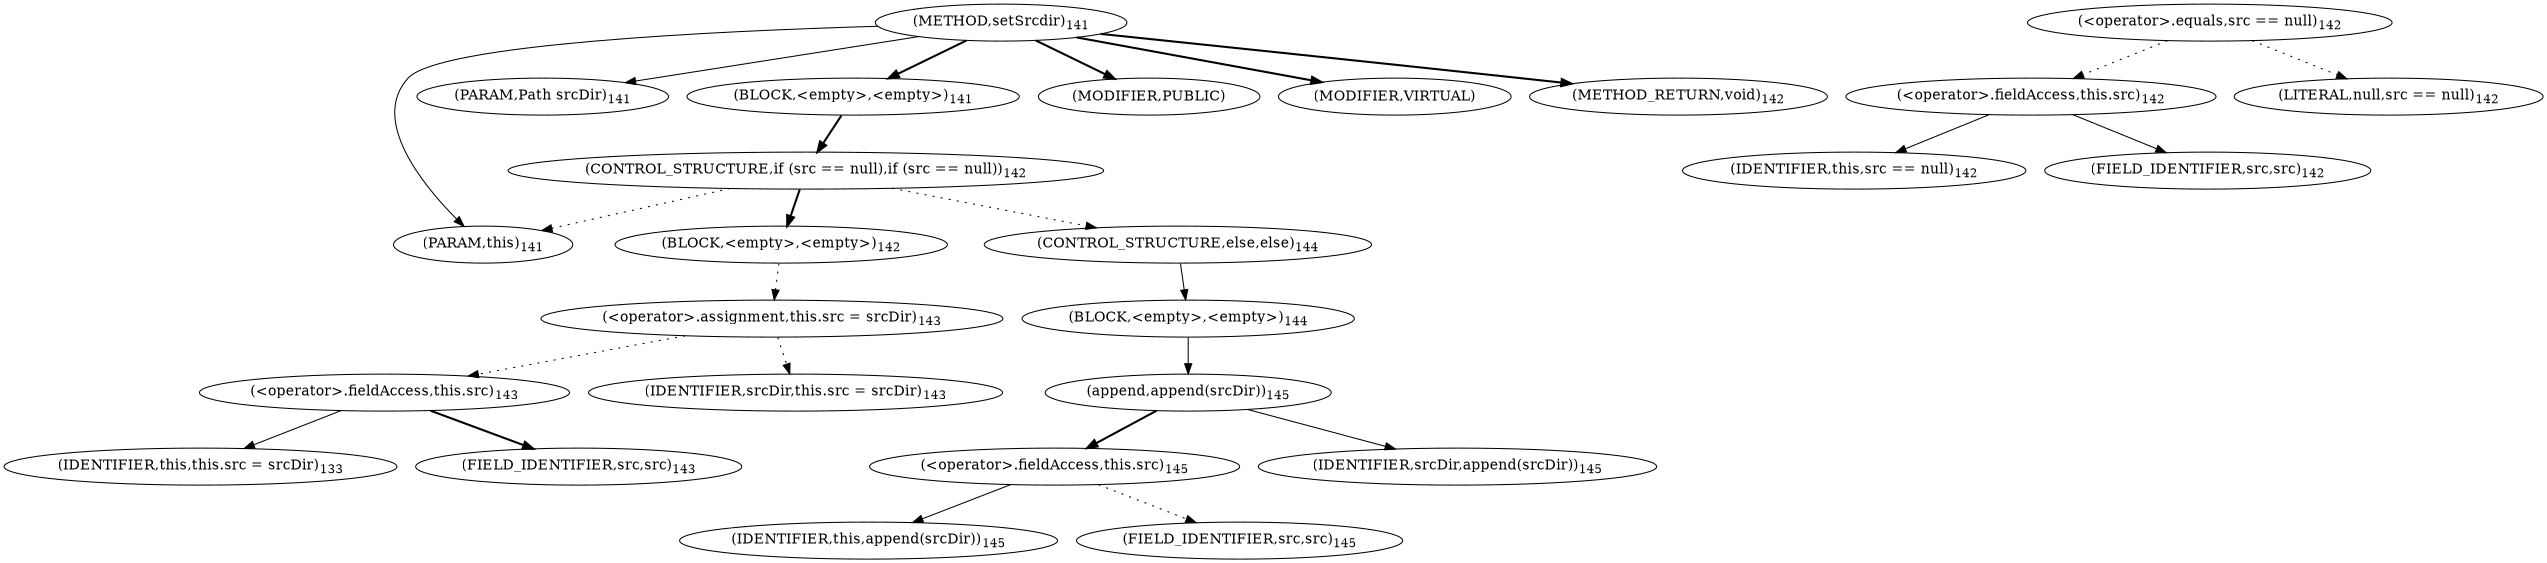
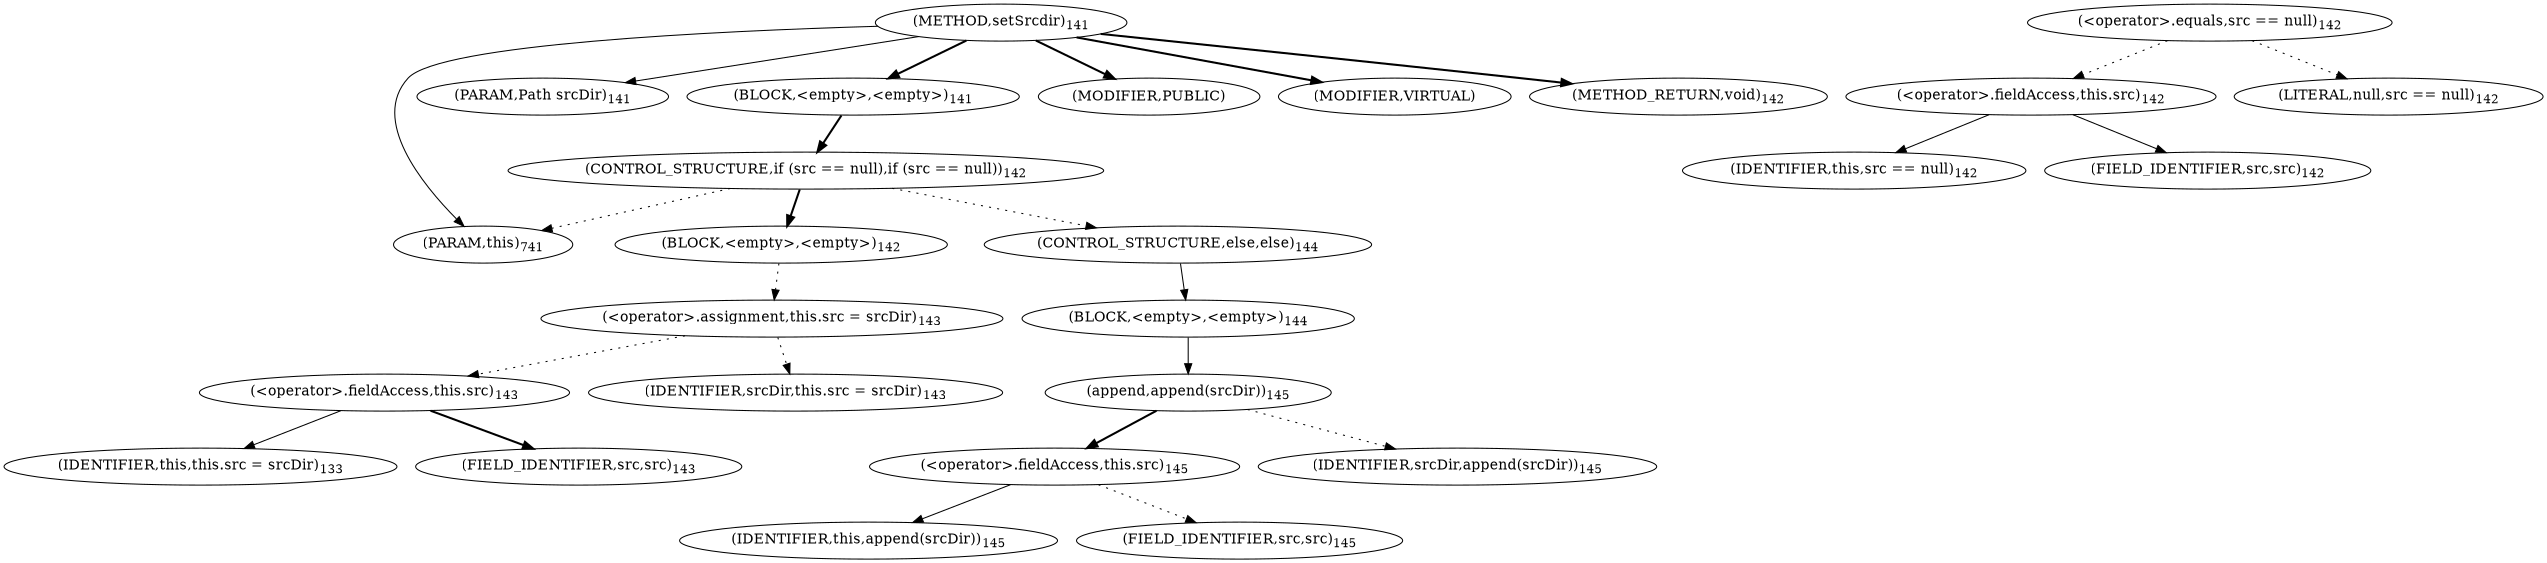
(532, 243) -> (532, 243)
(1316, 428) -> (1316, 428)
